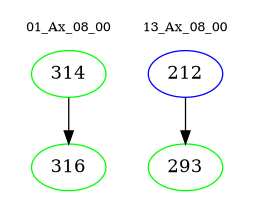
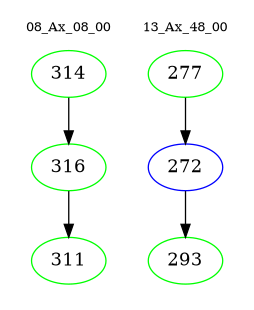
(69, 28) -> (69, 28)
(186, 28) -> (186, 28)
none -> (186, 74)
(186, 74) -> (186, 167)
none -> (69, 261)
